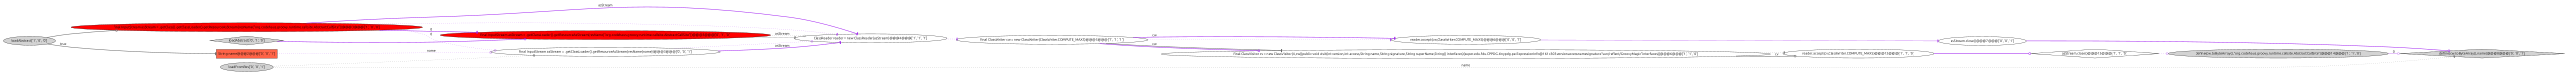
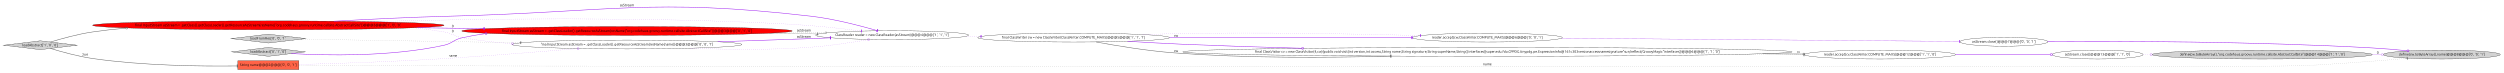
(29, 41) -> (40, 45)
(2095, 54) -> (2098, 55)
(2482, 54) -> (2442, 55)
(247, 67) -> (268, 39)
(1363, 67) -> (1353, 66)
